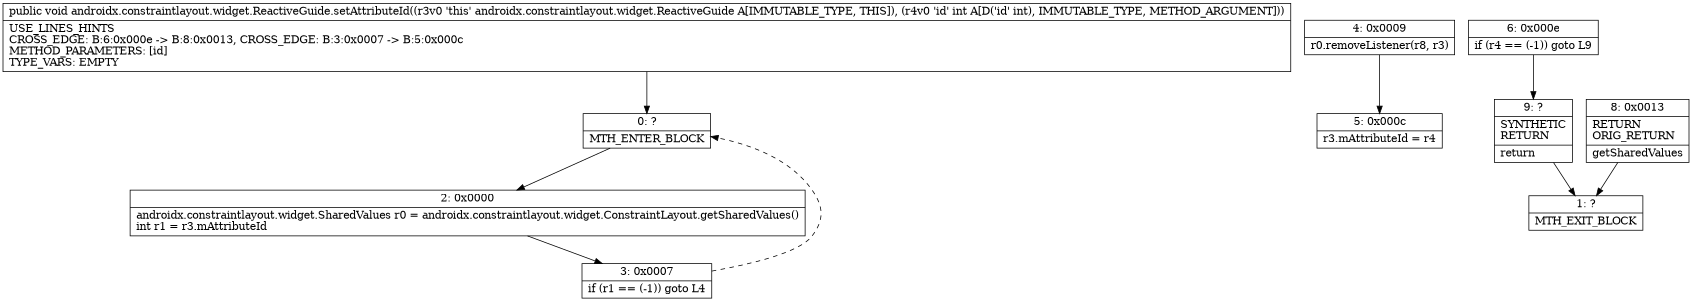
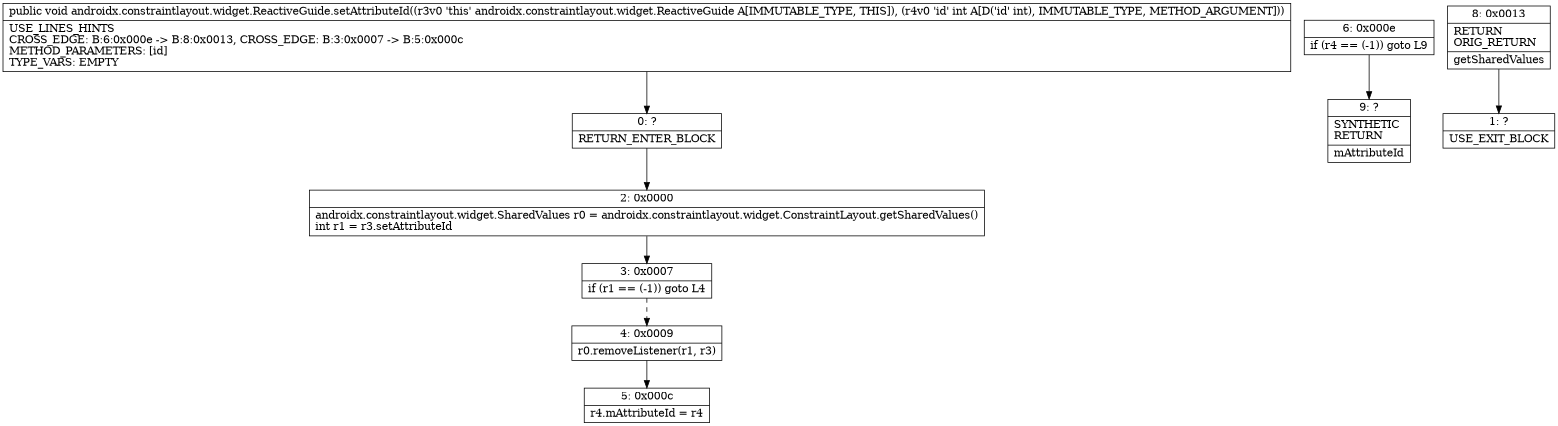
(1380, 46) -> (647, 351)
(647, 139) -> (647, 139)
(1380, 139) -> (647, 414)
(1518, 153) -> (1369, 153)
(1562, 176) -> none
(821, 212) -> (647, 308)
(1586, 221) -> (1499, 139)
(202, 227) -> (384, 227)
